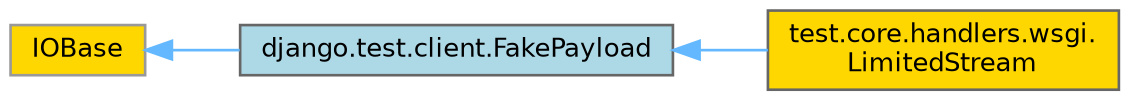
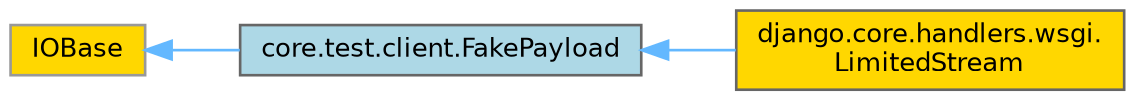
(457, 50) -> (441, 50)
(943, 50) -> (930, 50)
